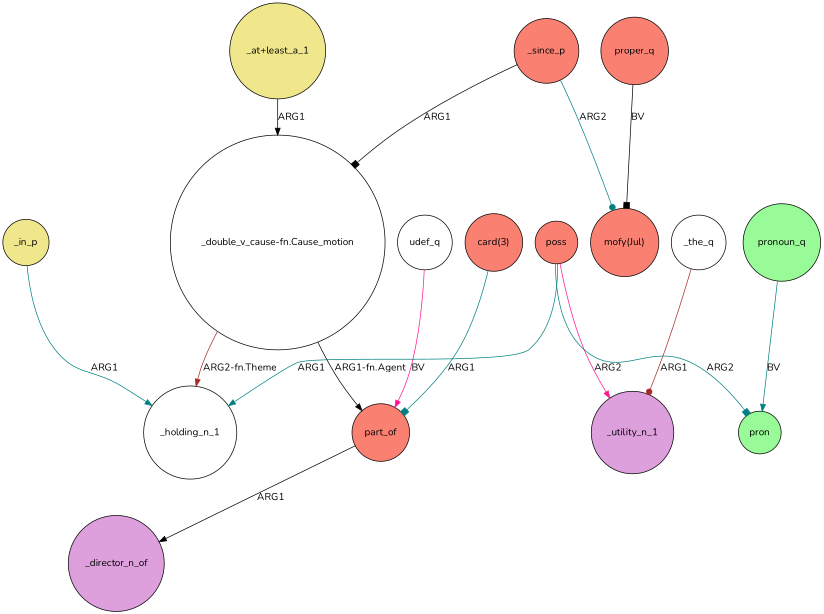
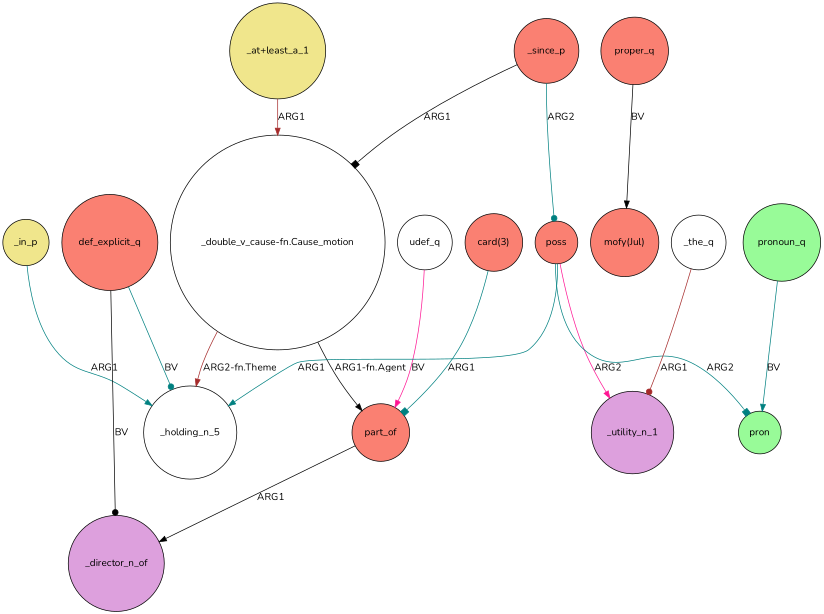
(278, 114) -> (278, 114)
(587, 142) -> (549, 149)
(630, 143) -> (630, 143)
none -> (110, 242)
(190, 433) -> (190, 433)
